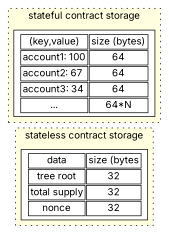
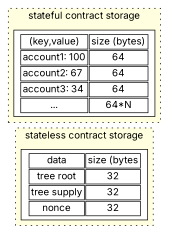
(57, 192) -> (57, 192)
